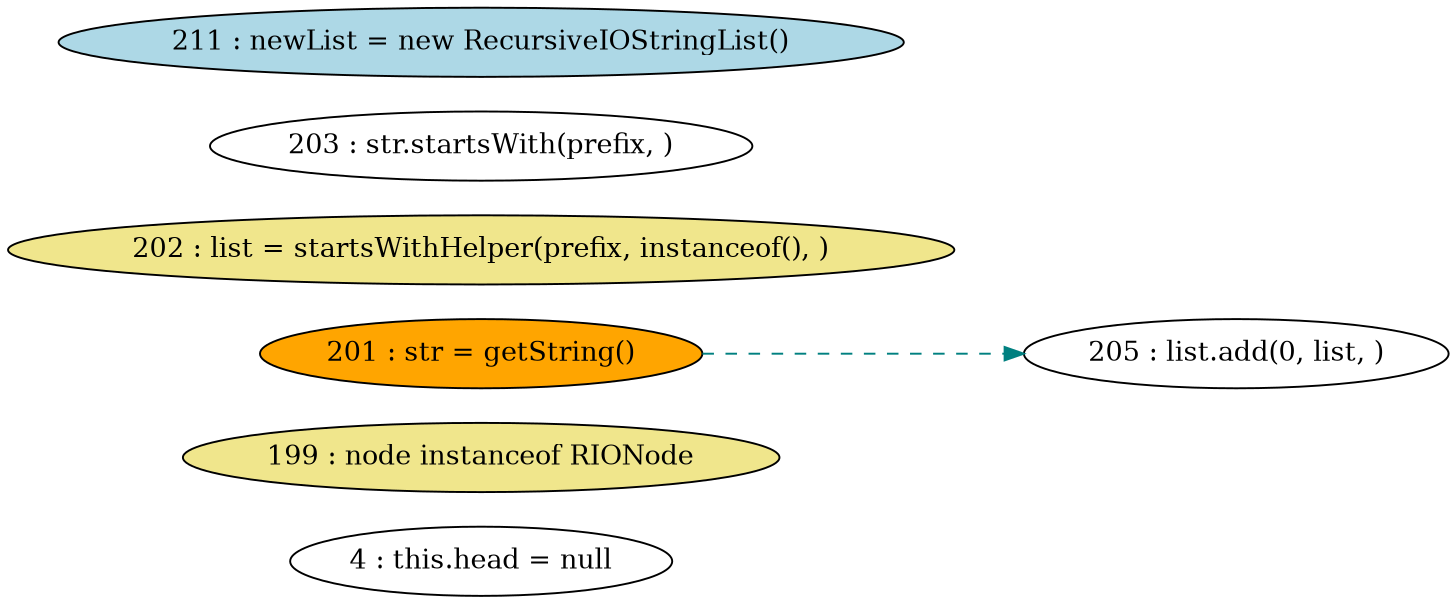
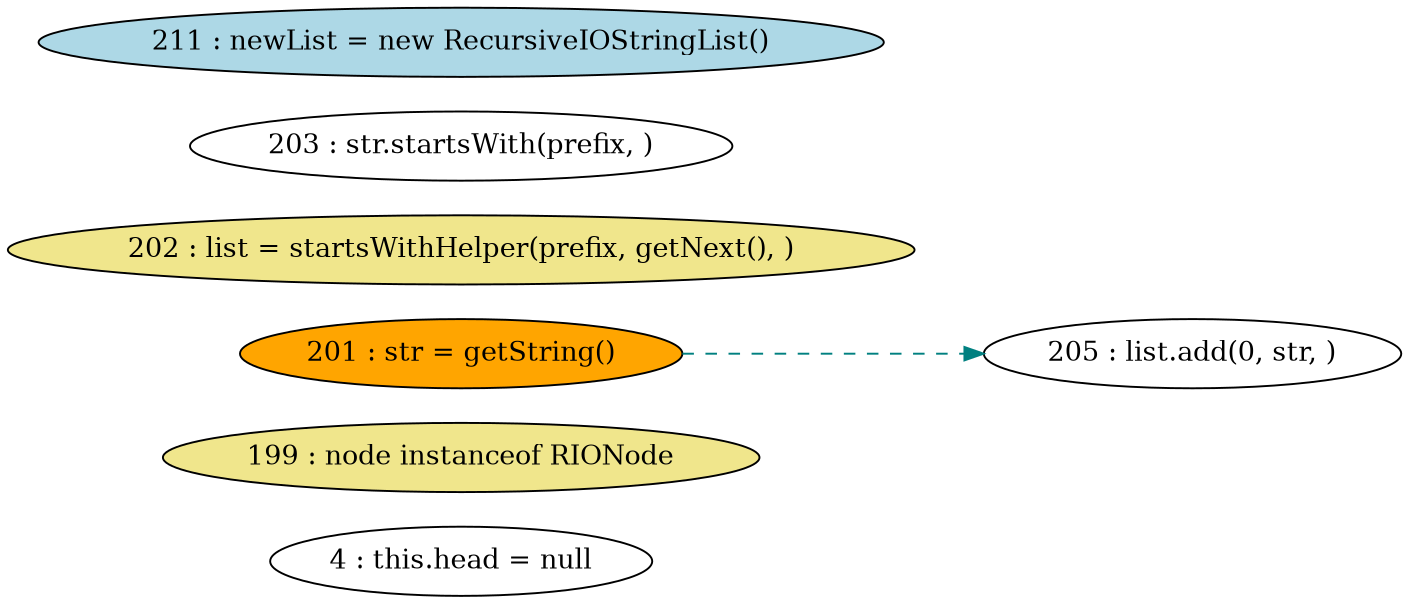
(481, 250) -> (461, 250)
(1236, 354) -> (1193, 354)
